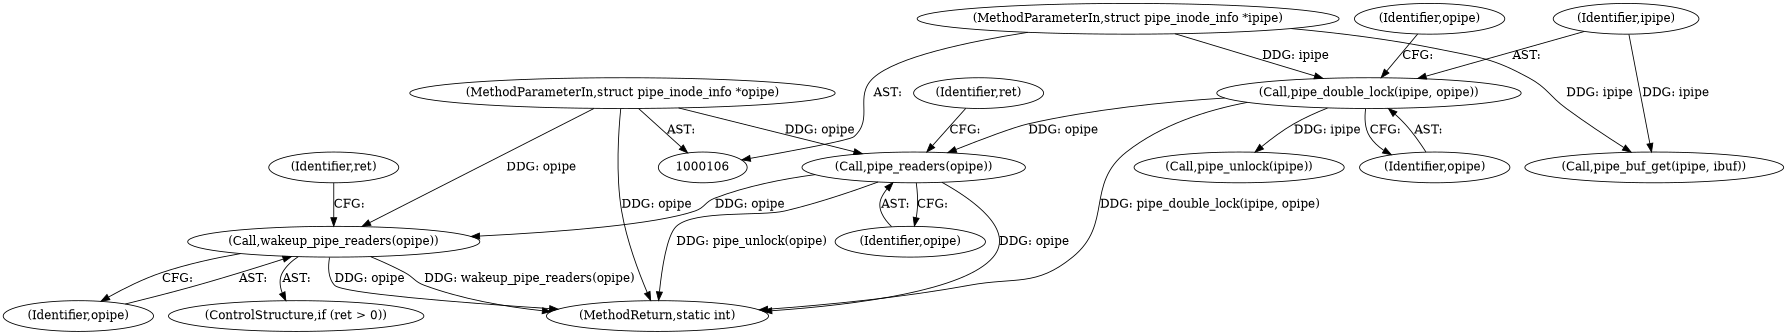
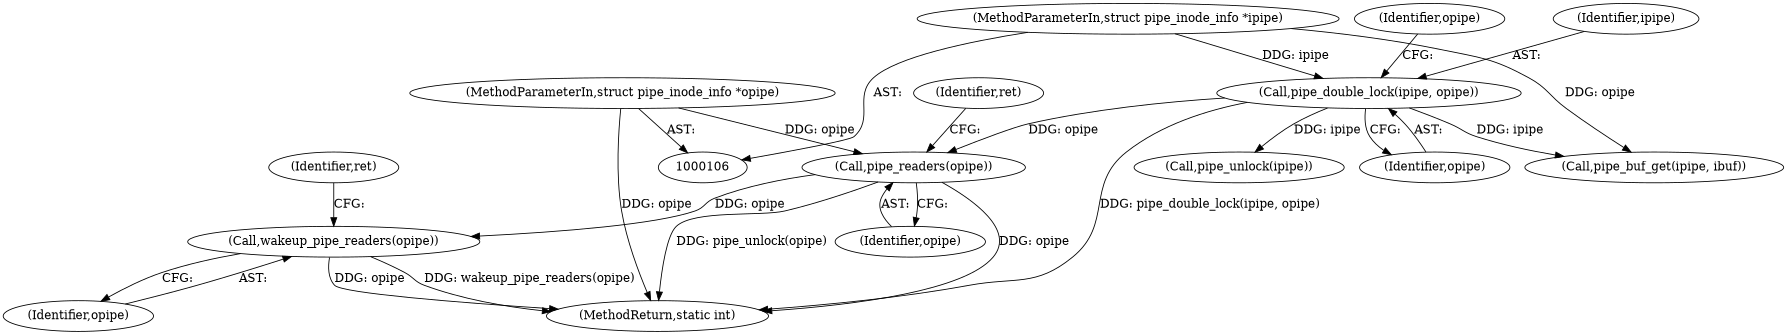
(1639, 89) -> (1480, 138)
(1600, 93) -> (1600, 93)
(482, 165) -> none
(296, 316) -> none
